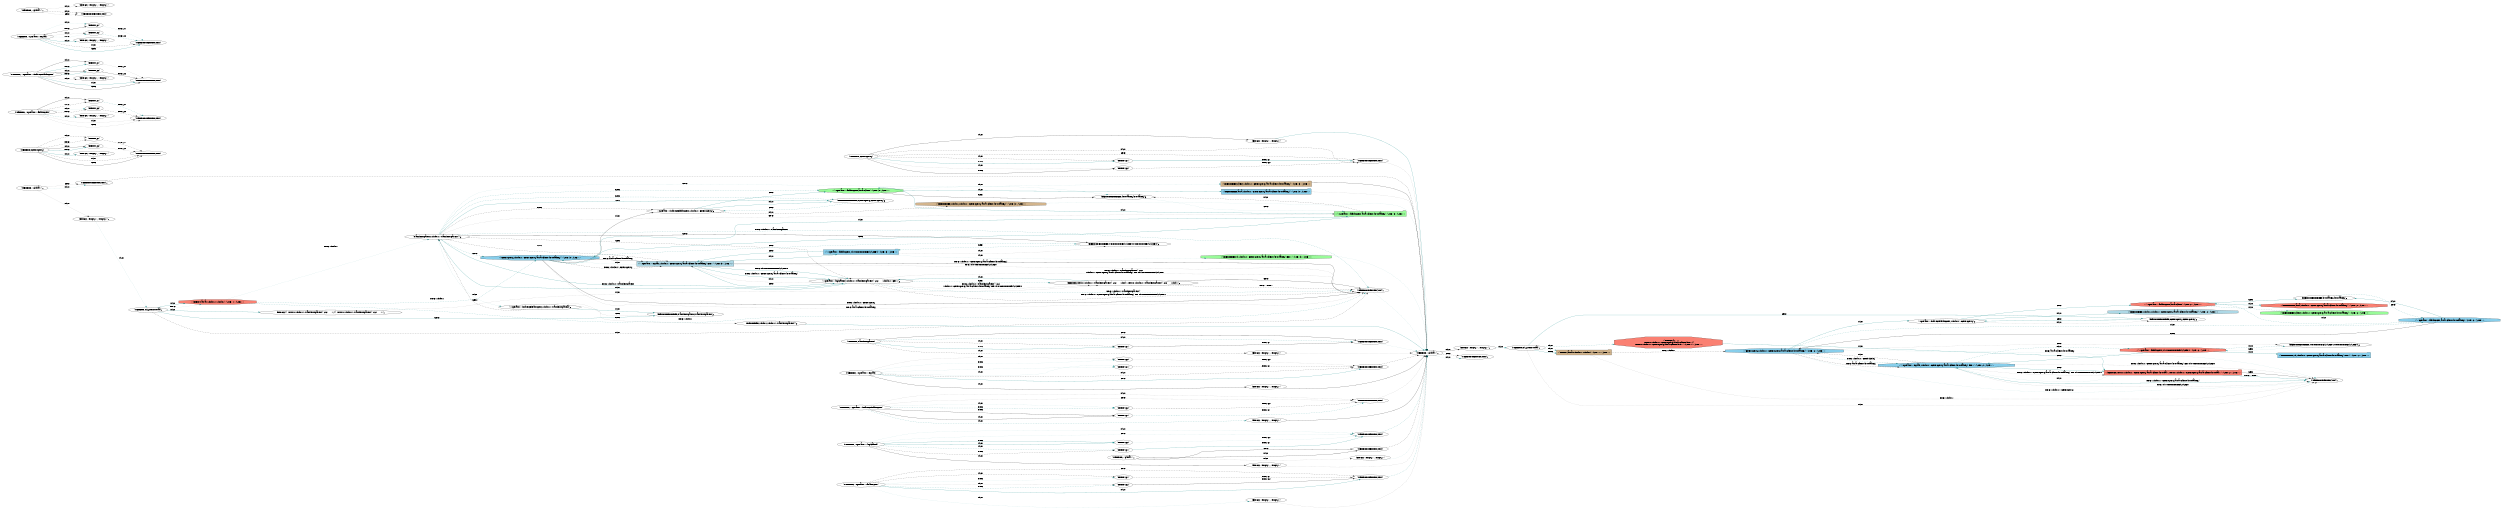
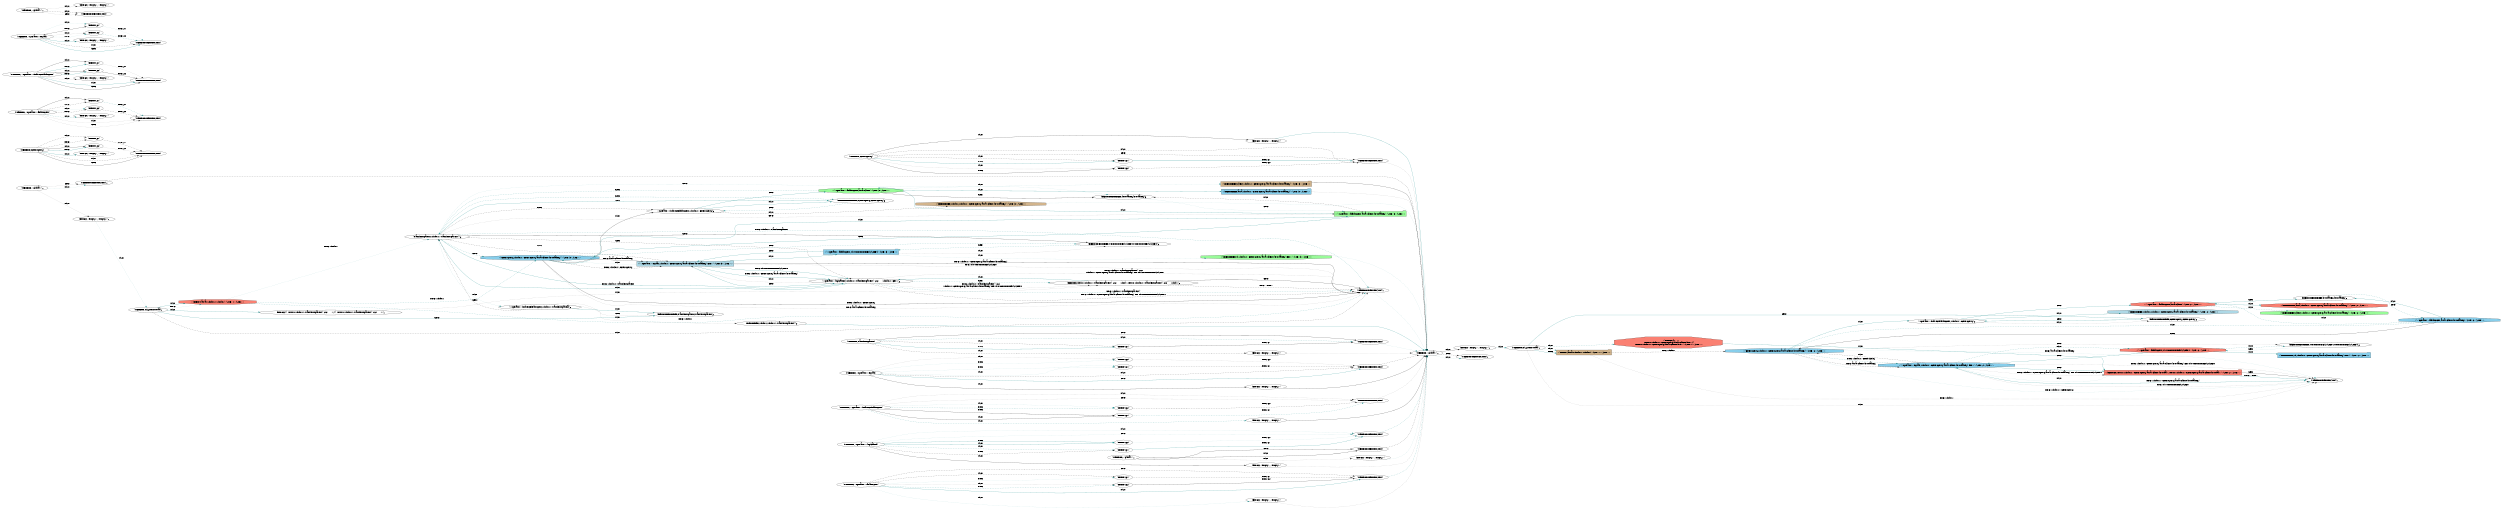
(620, 191) -> (622, 191)
(618, 317) -> (618, 317)
